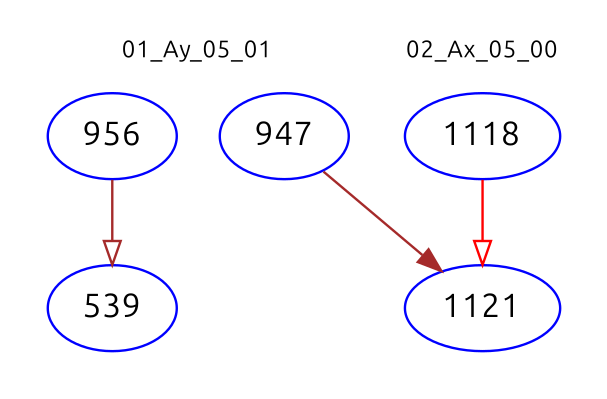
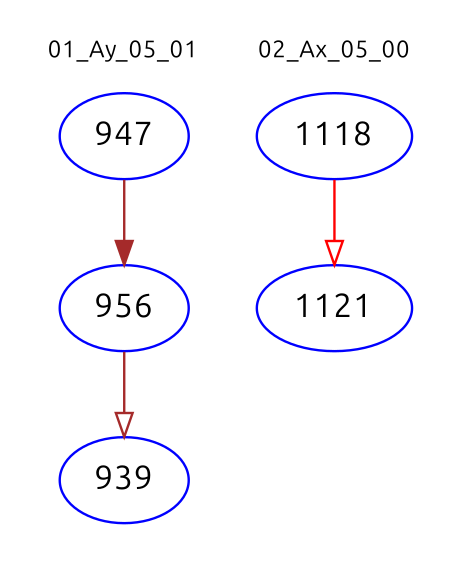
(353, 197) -> (124, 210)
(112, 308) -> (124, 480)
